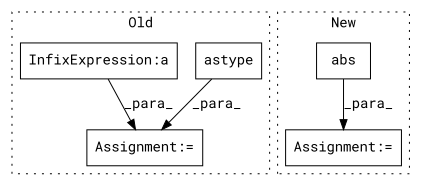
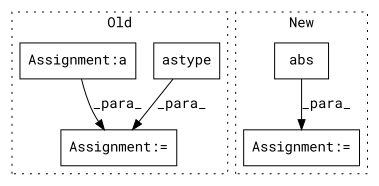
(99, 61) -> (78, 61)
